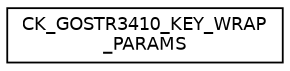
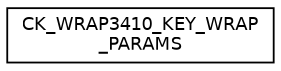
(145, 35) -> (140, 35)
